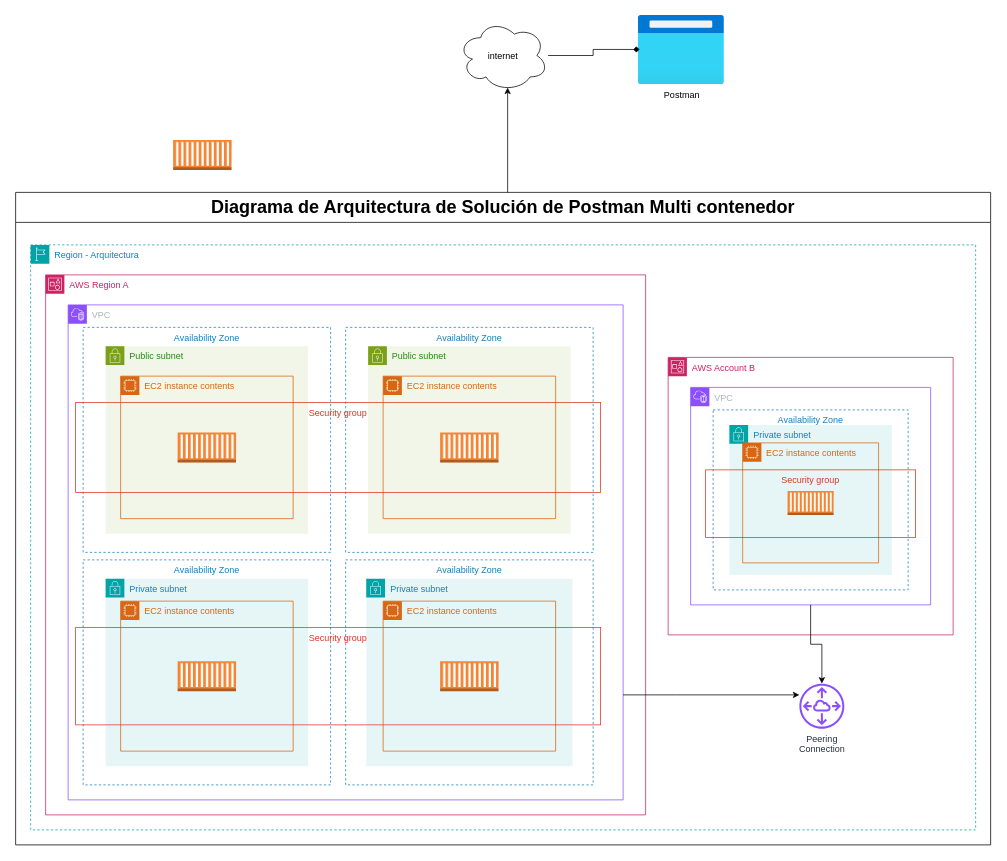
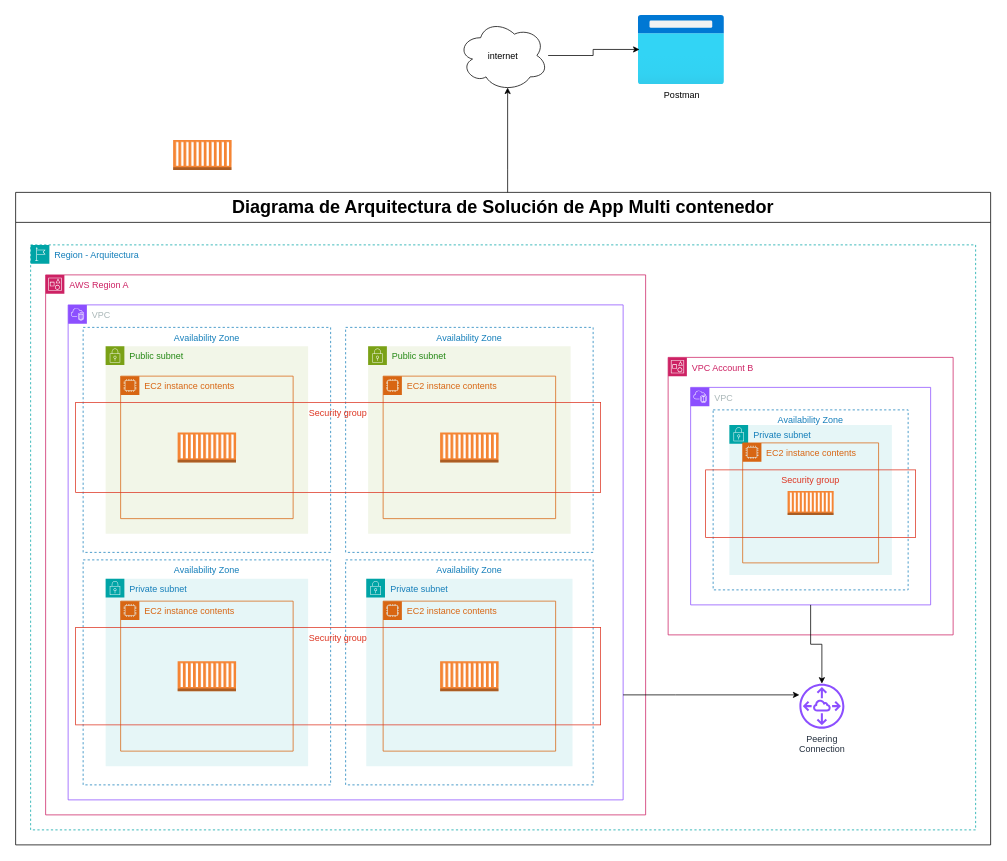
(632, 49) -> (632, 49)
(503, 207) -> (503, 207)
(722, 368) -> (722, 368)
